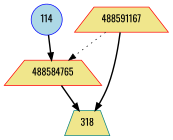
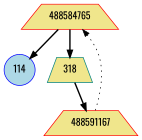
(50, 44) -> (47, 41)
(113, 69) -> (79, 93)
